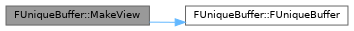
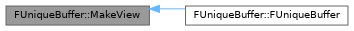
(162, 22) -> (172, 9)
